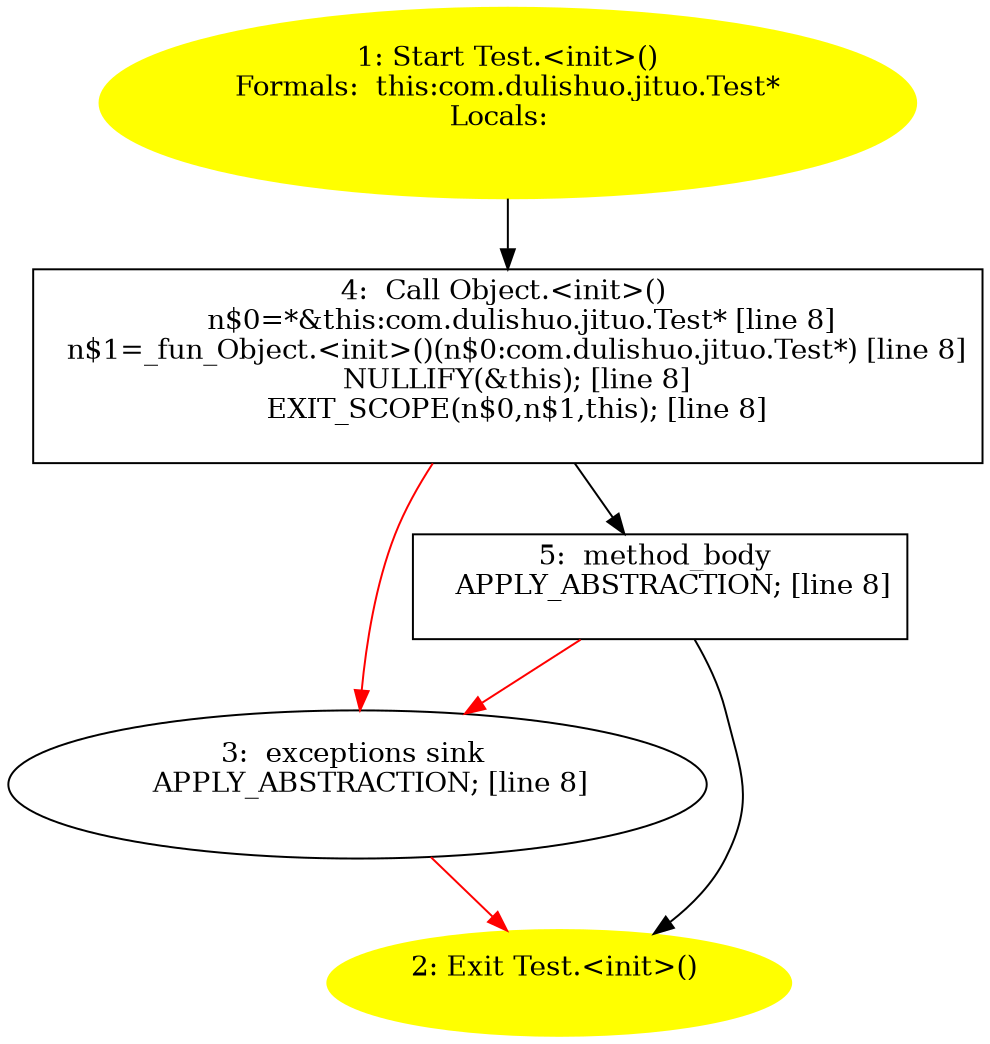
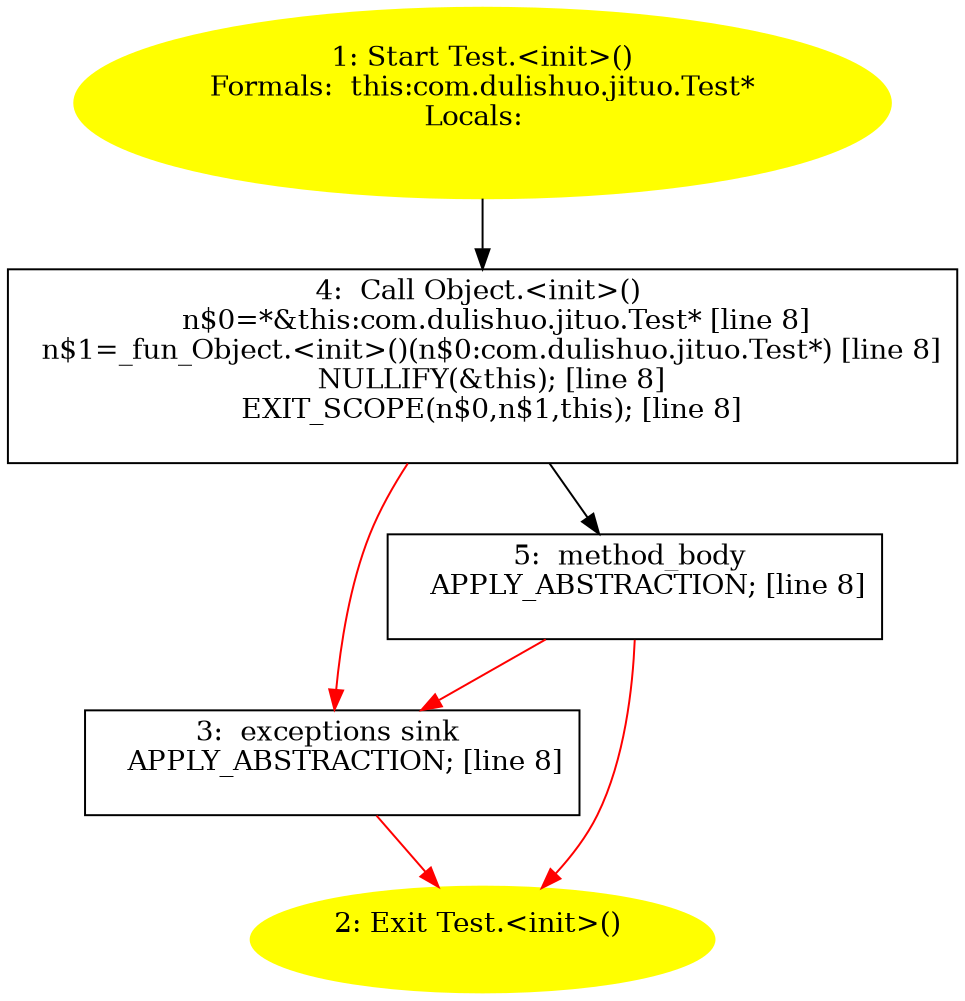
(358, 784) -> (332, 763)
(743, 789) -> (616, 764)
